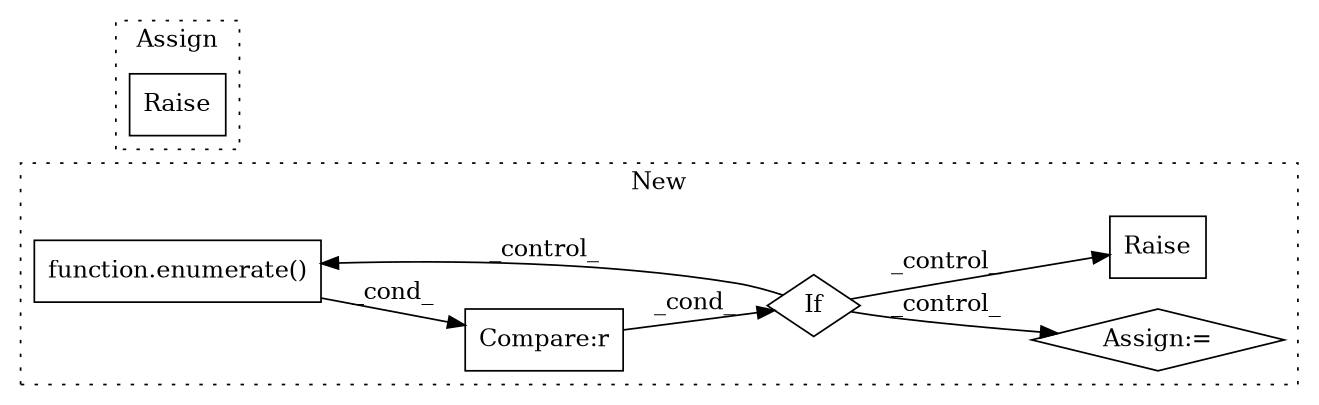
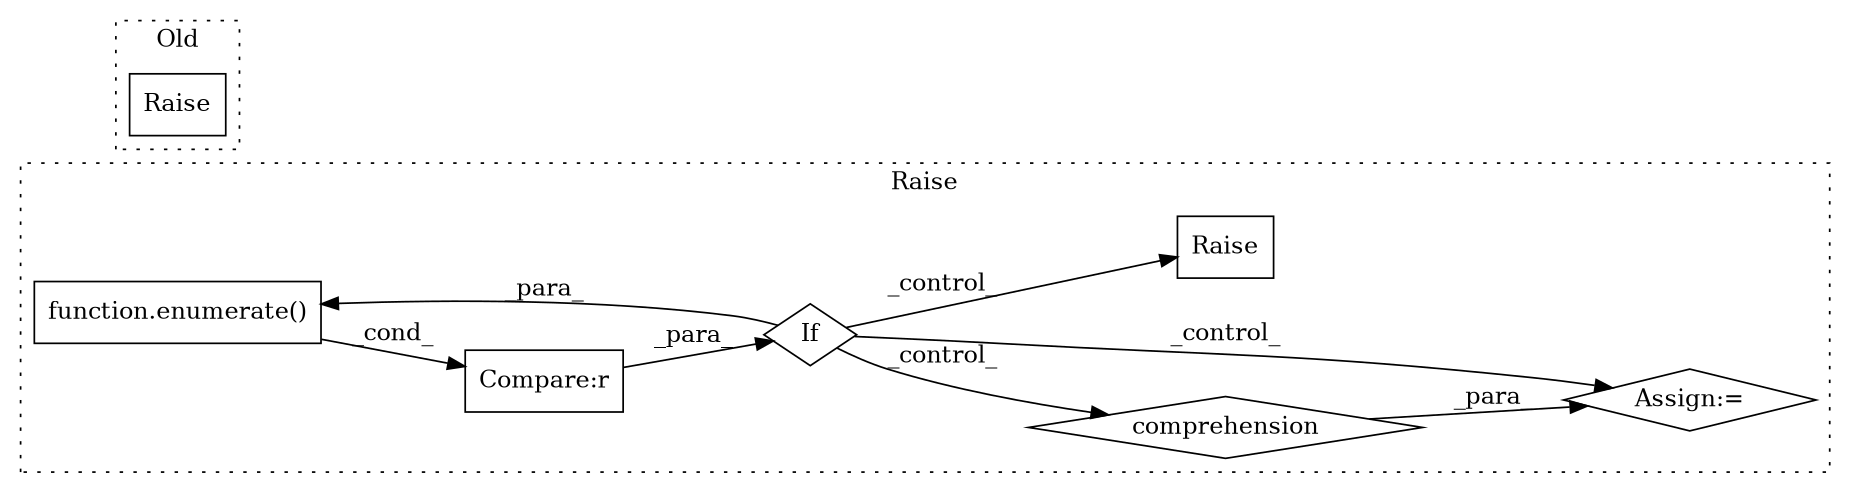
(178, 40) -> (178, 40)
(659, 183) -> (925, 183)
(544, 250) -> (544, 289)
(695, 303) -> (694, 336)
none -> (1226, 427)
